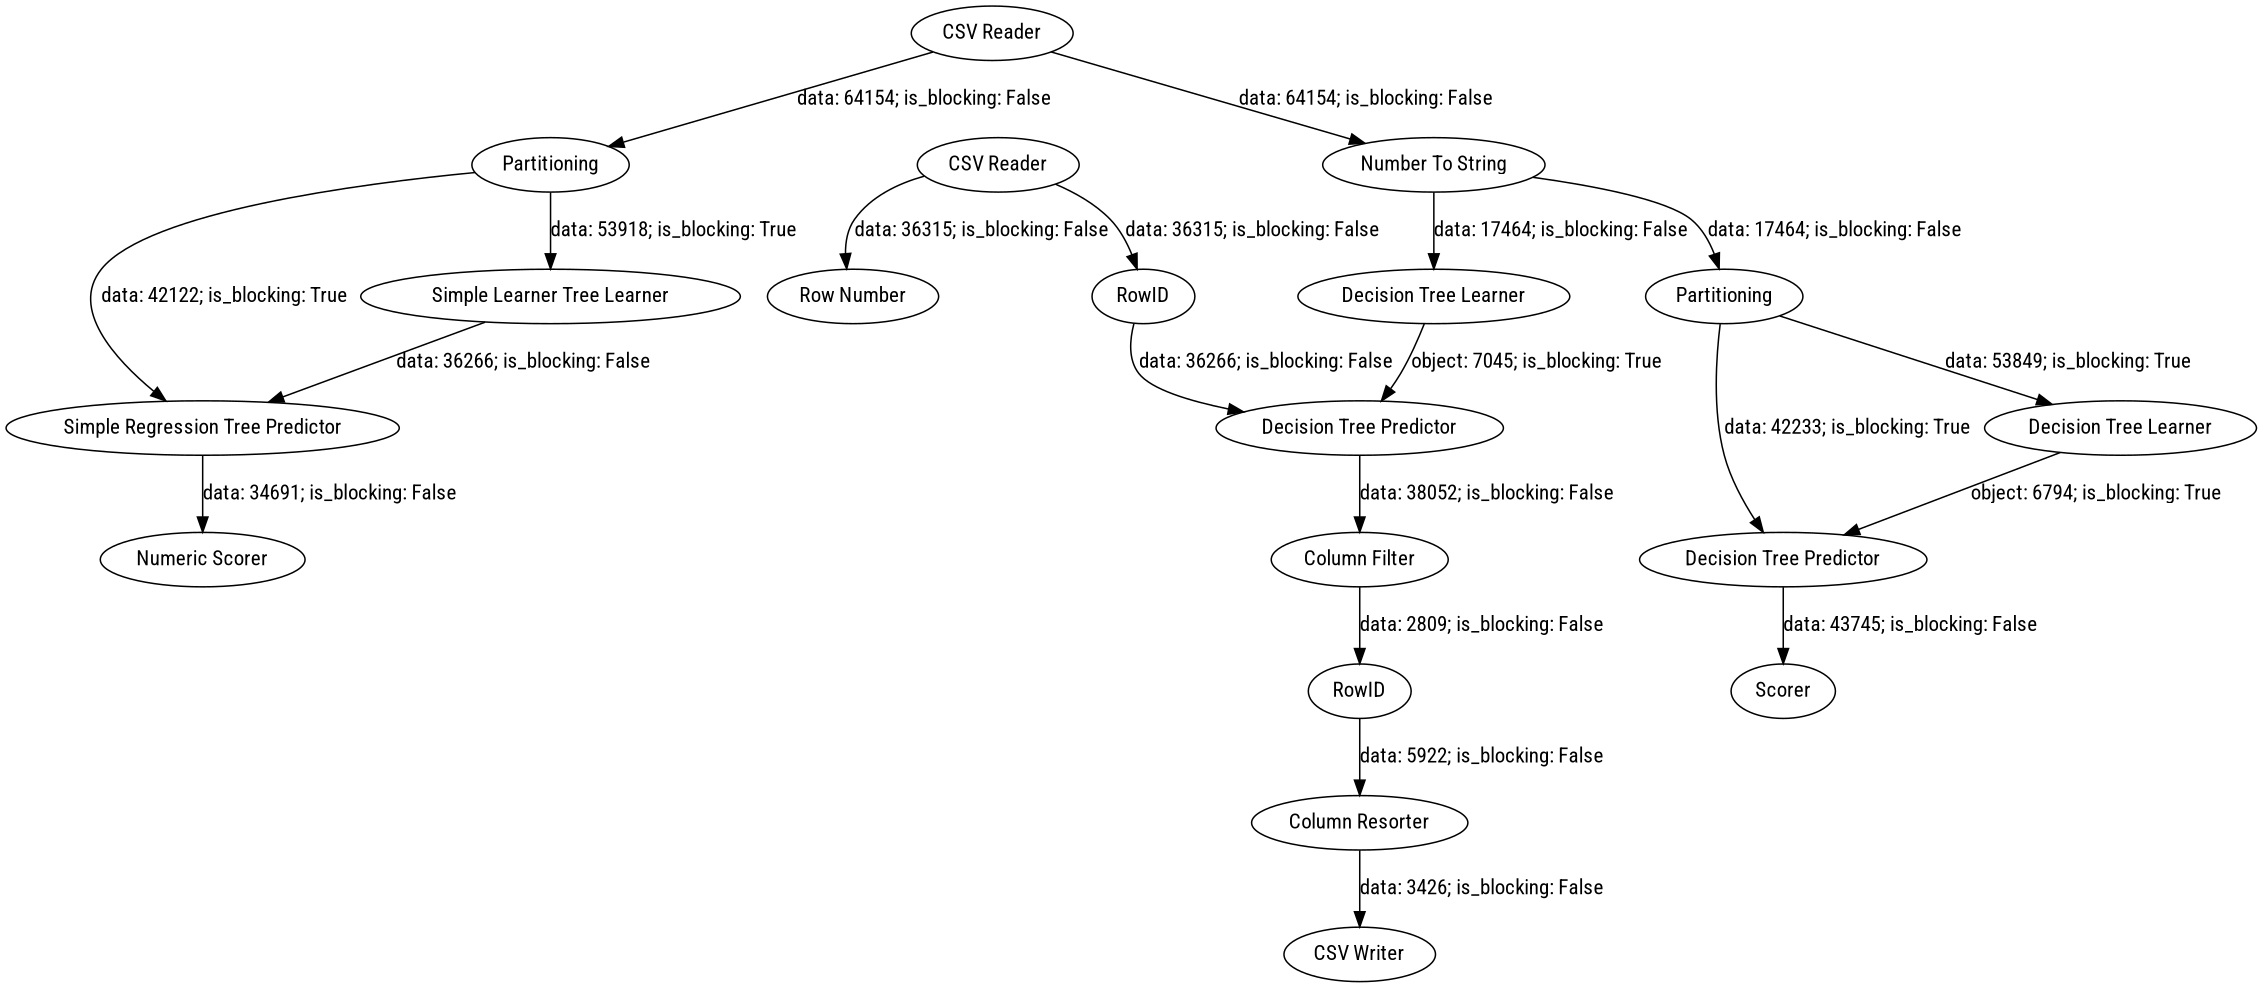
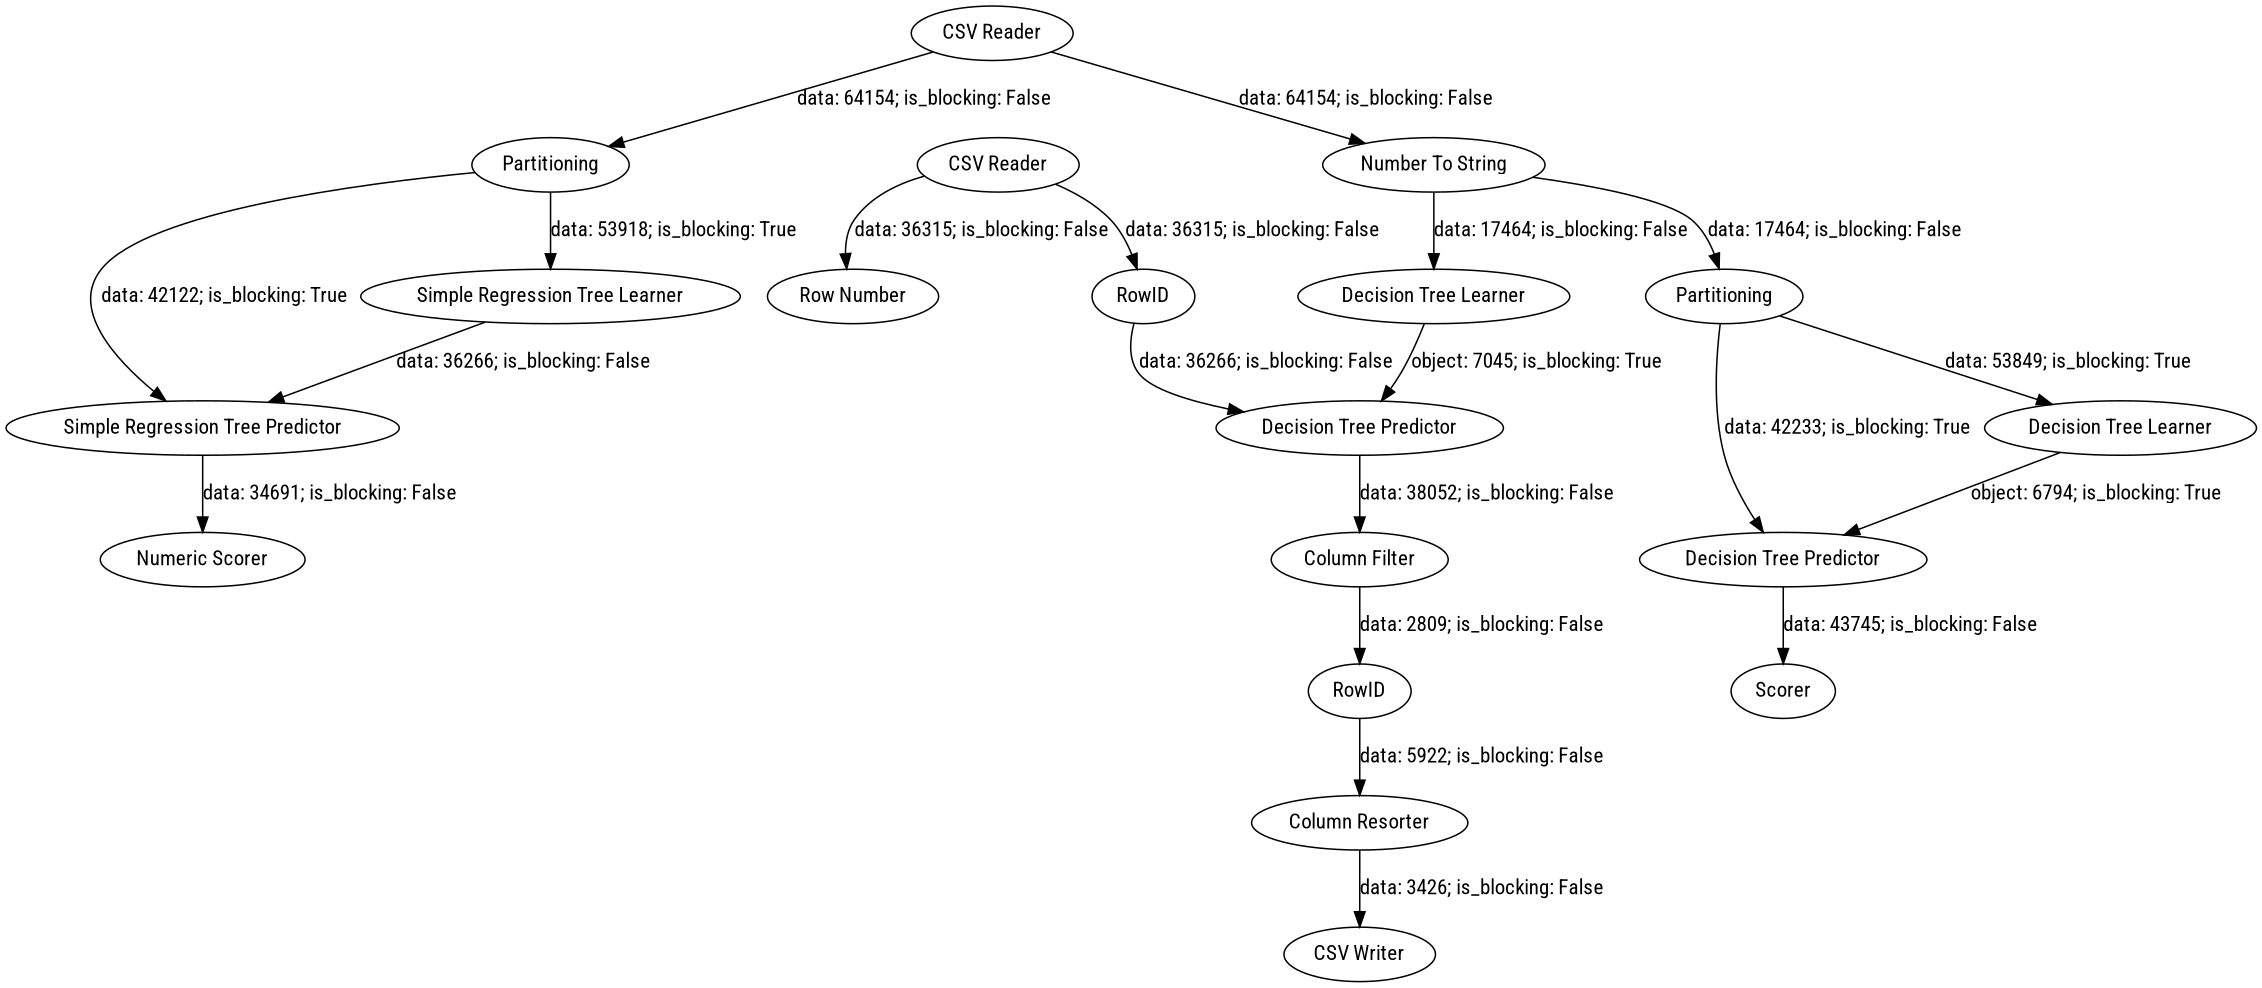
(551, 296) -> (551, 296)
